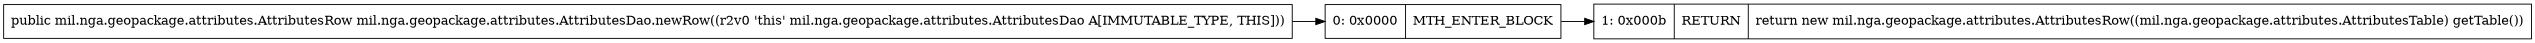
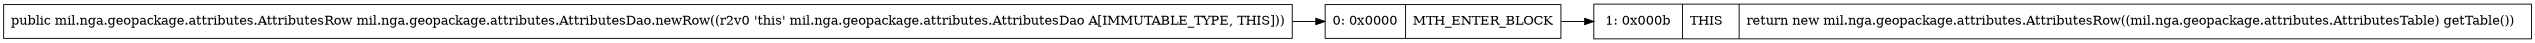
(1711, 21) -> (1707, 21)
